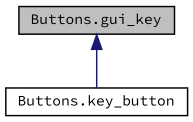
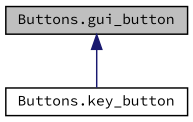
(97, 20) -> (97, 20)
